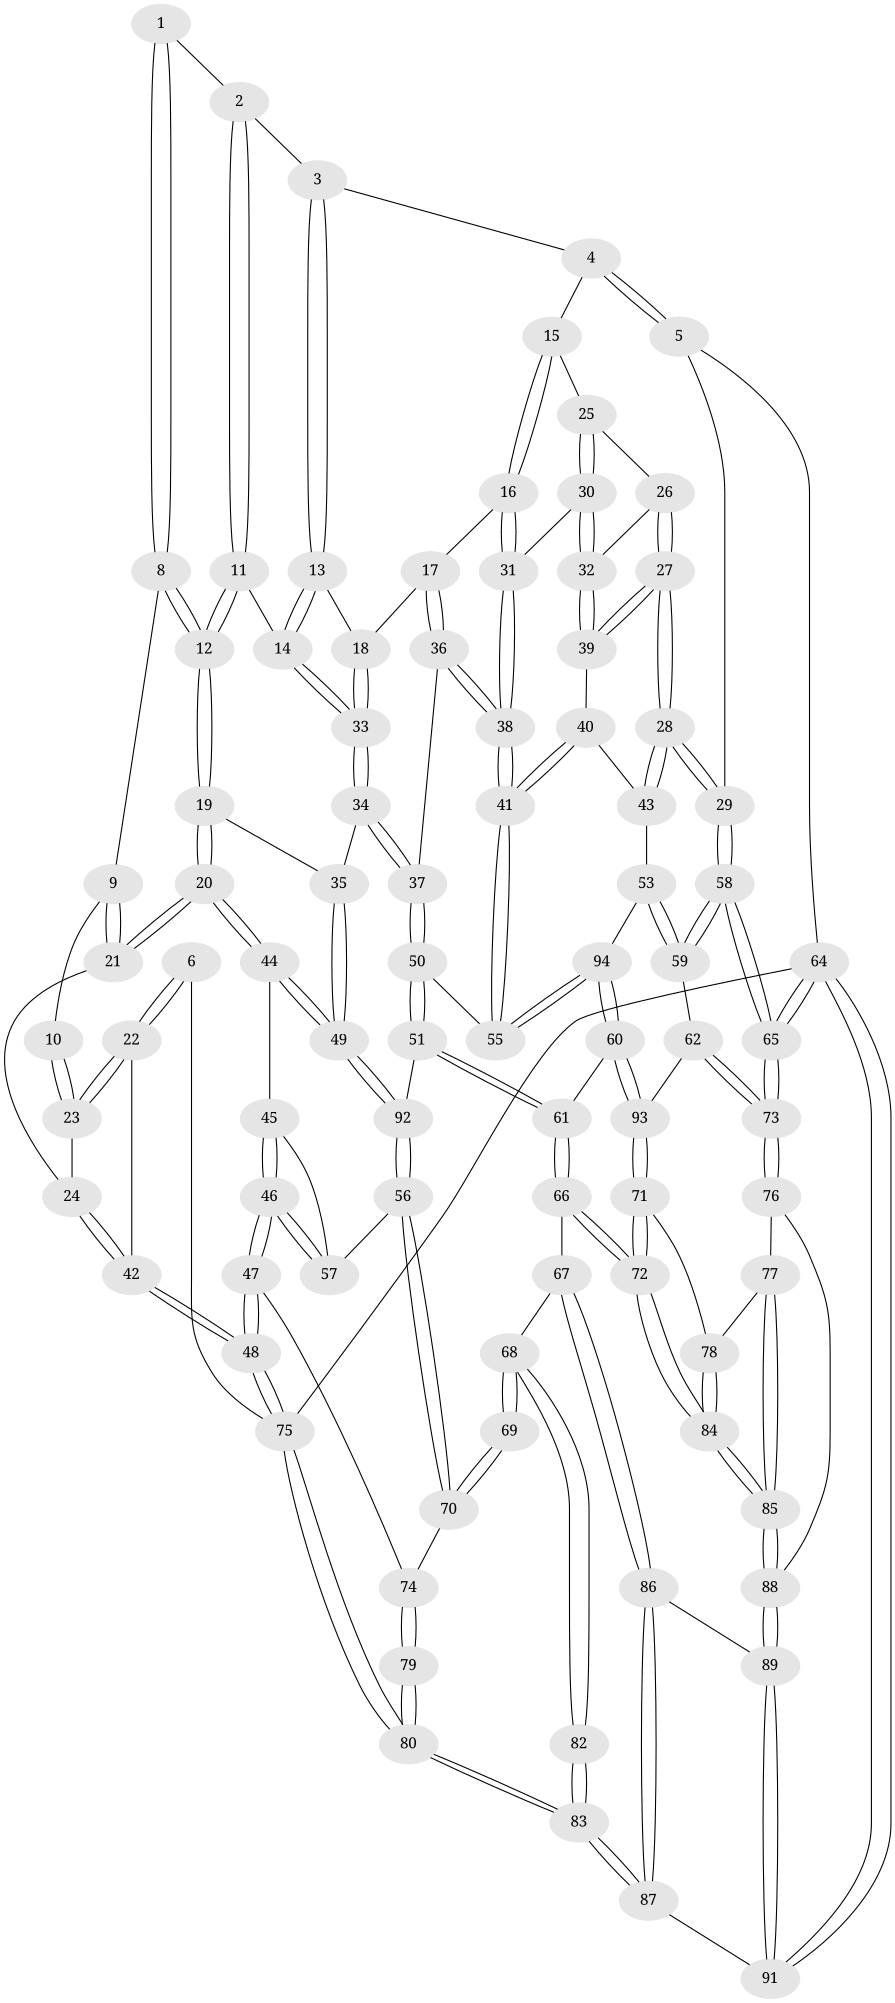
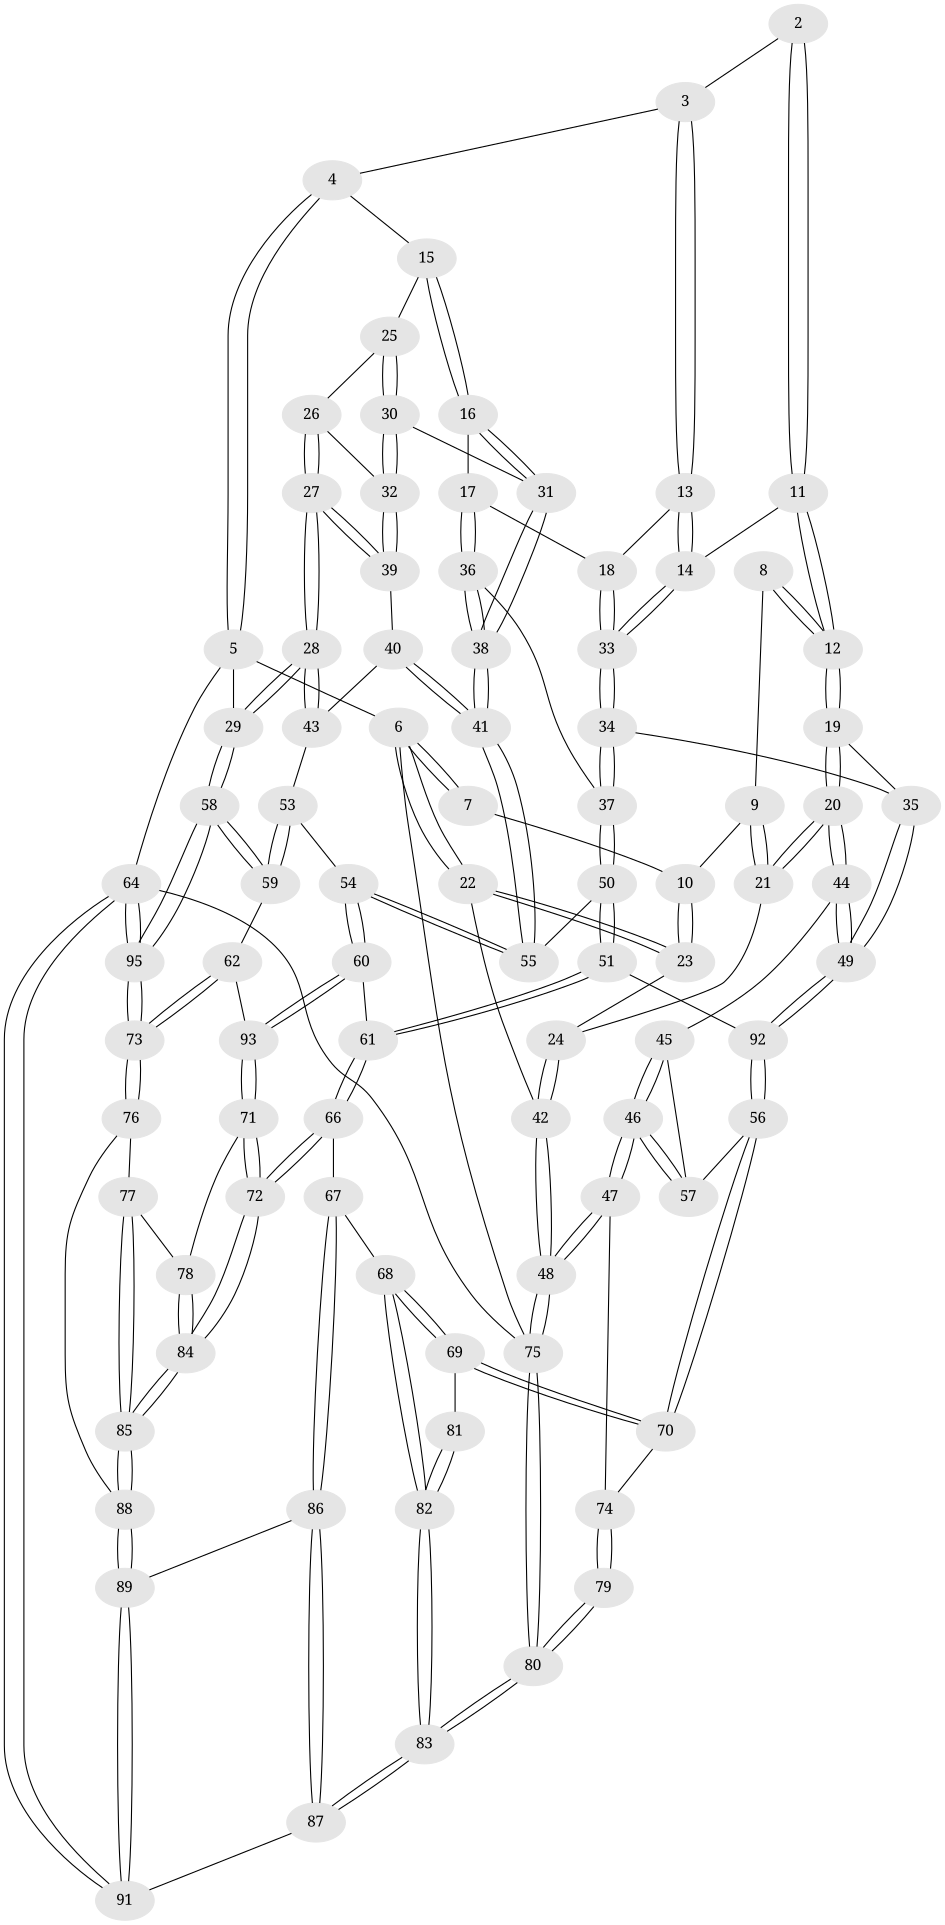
(161, 24) -> none
none -> (328, 694)
none -> (468, 806)
(602, 962) -> (349, 884)
(771, 1040) -> (135, 962)
none -> (455, 1431)
